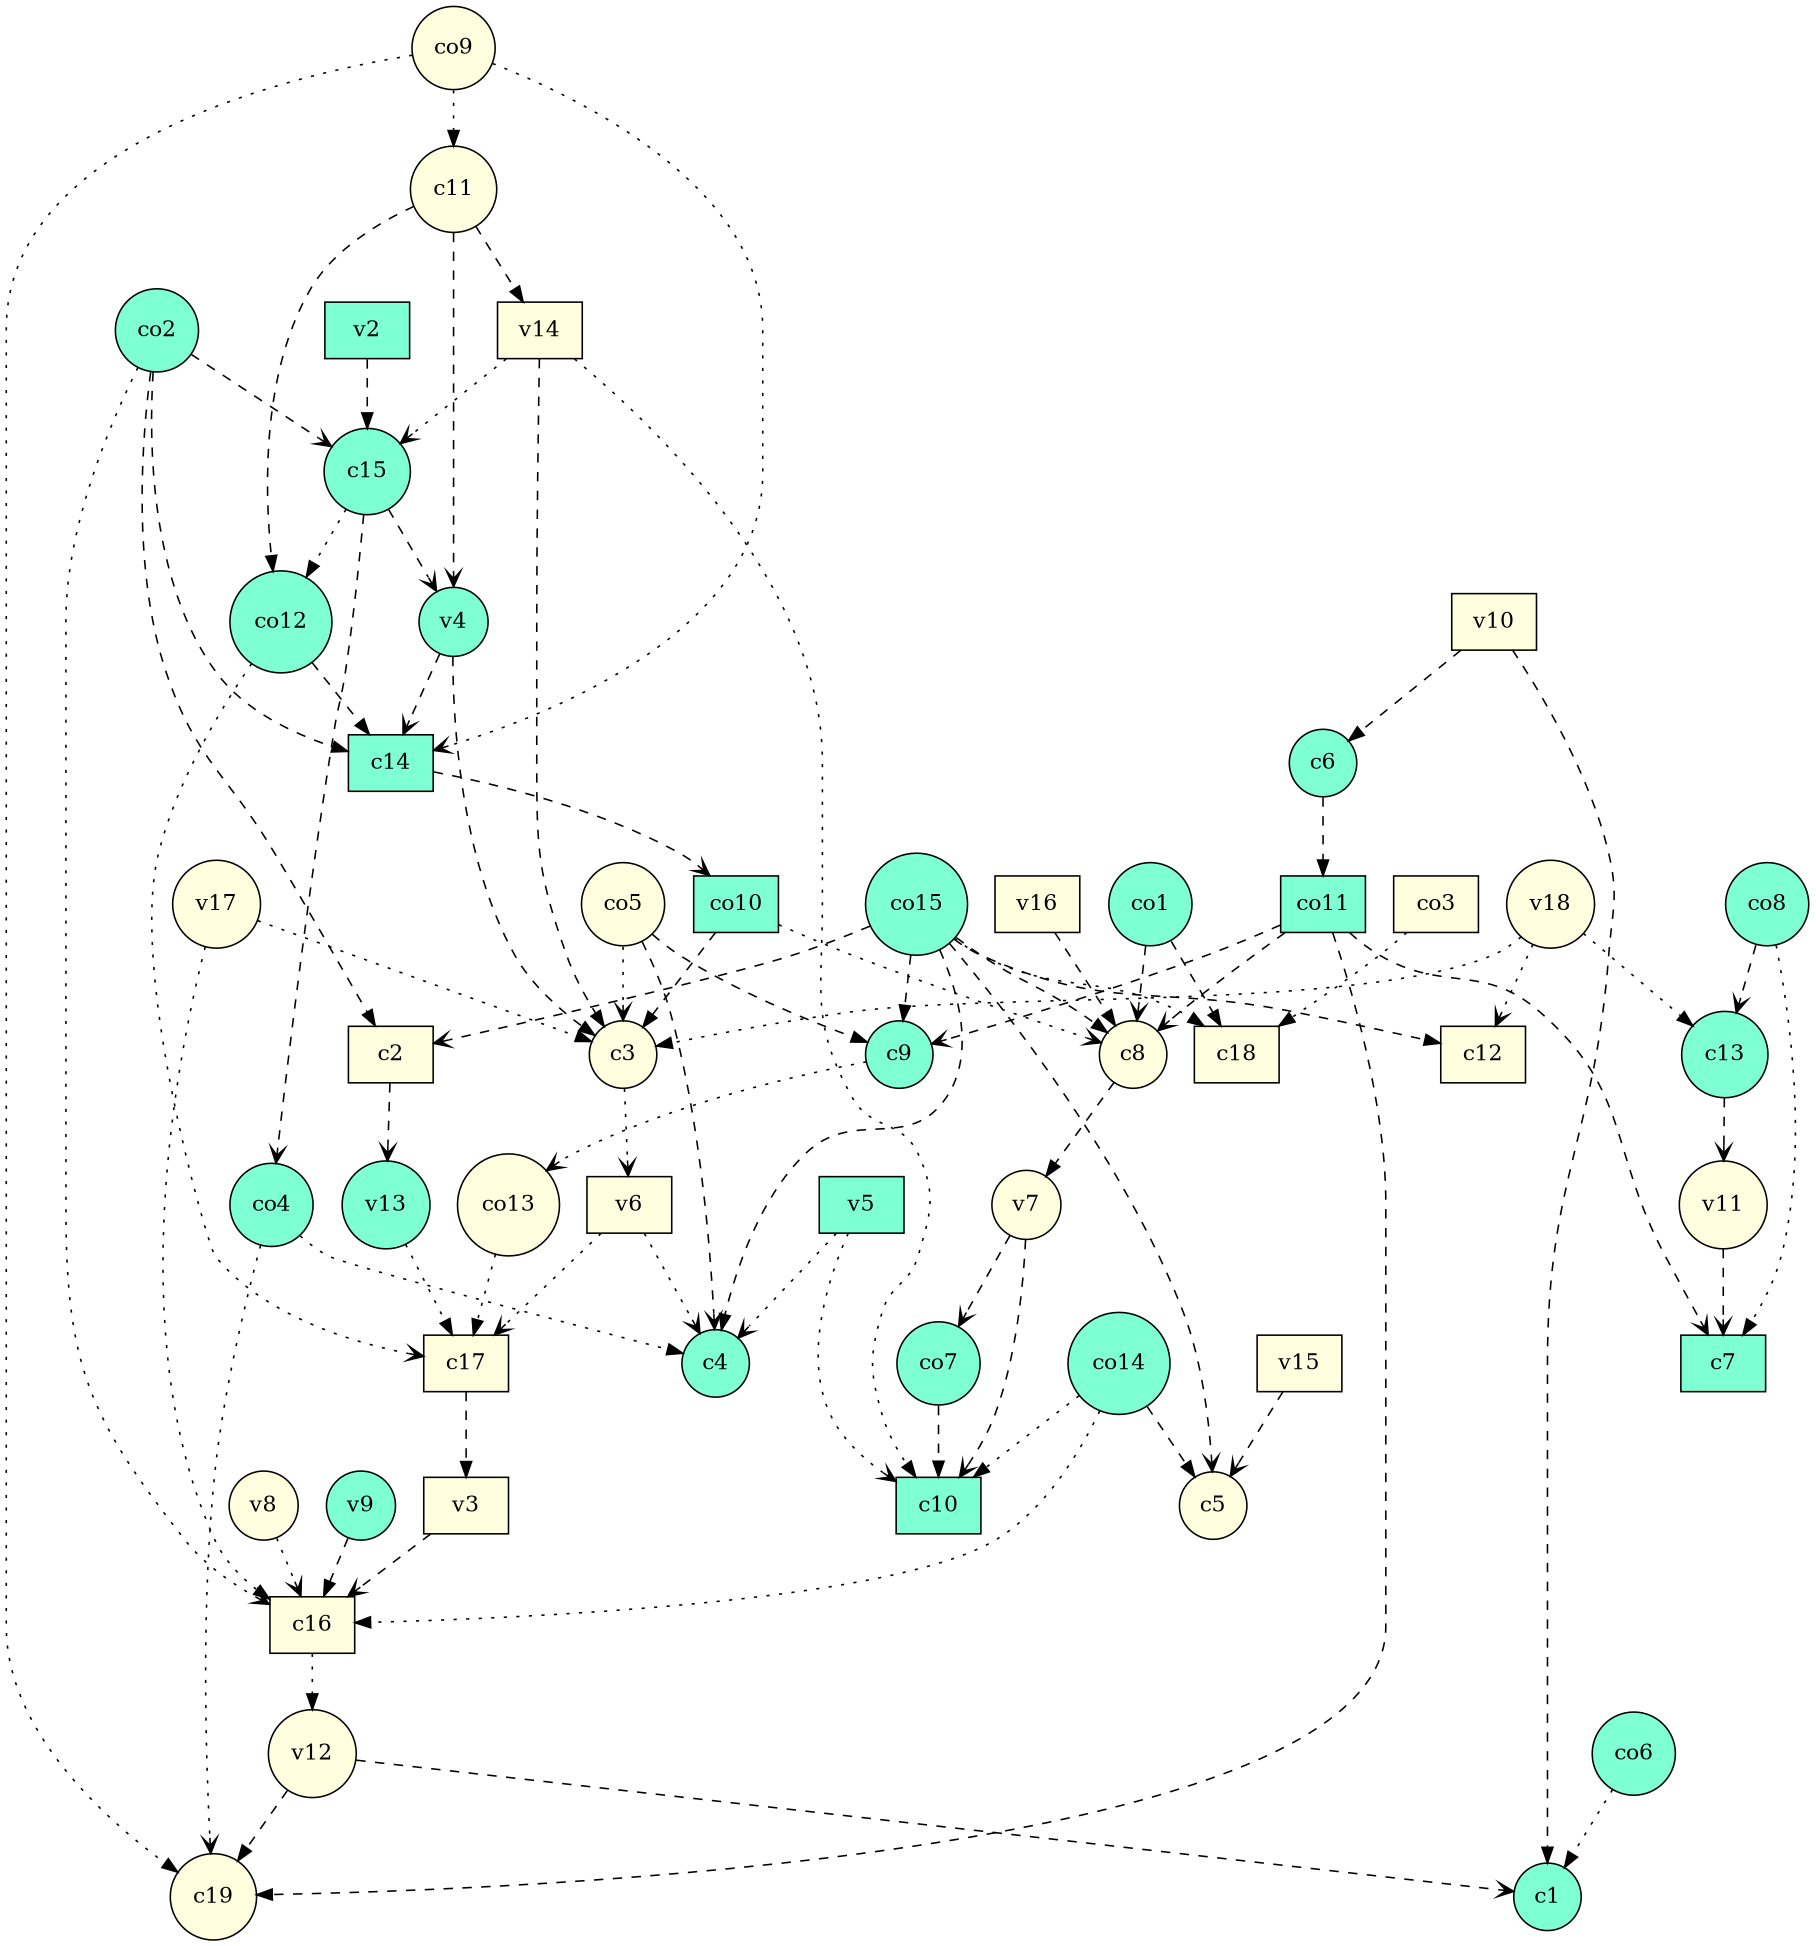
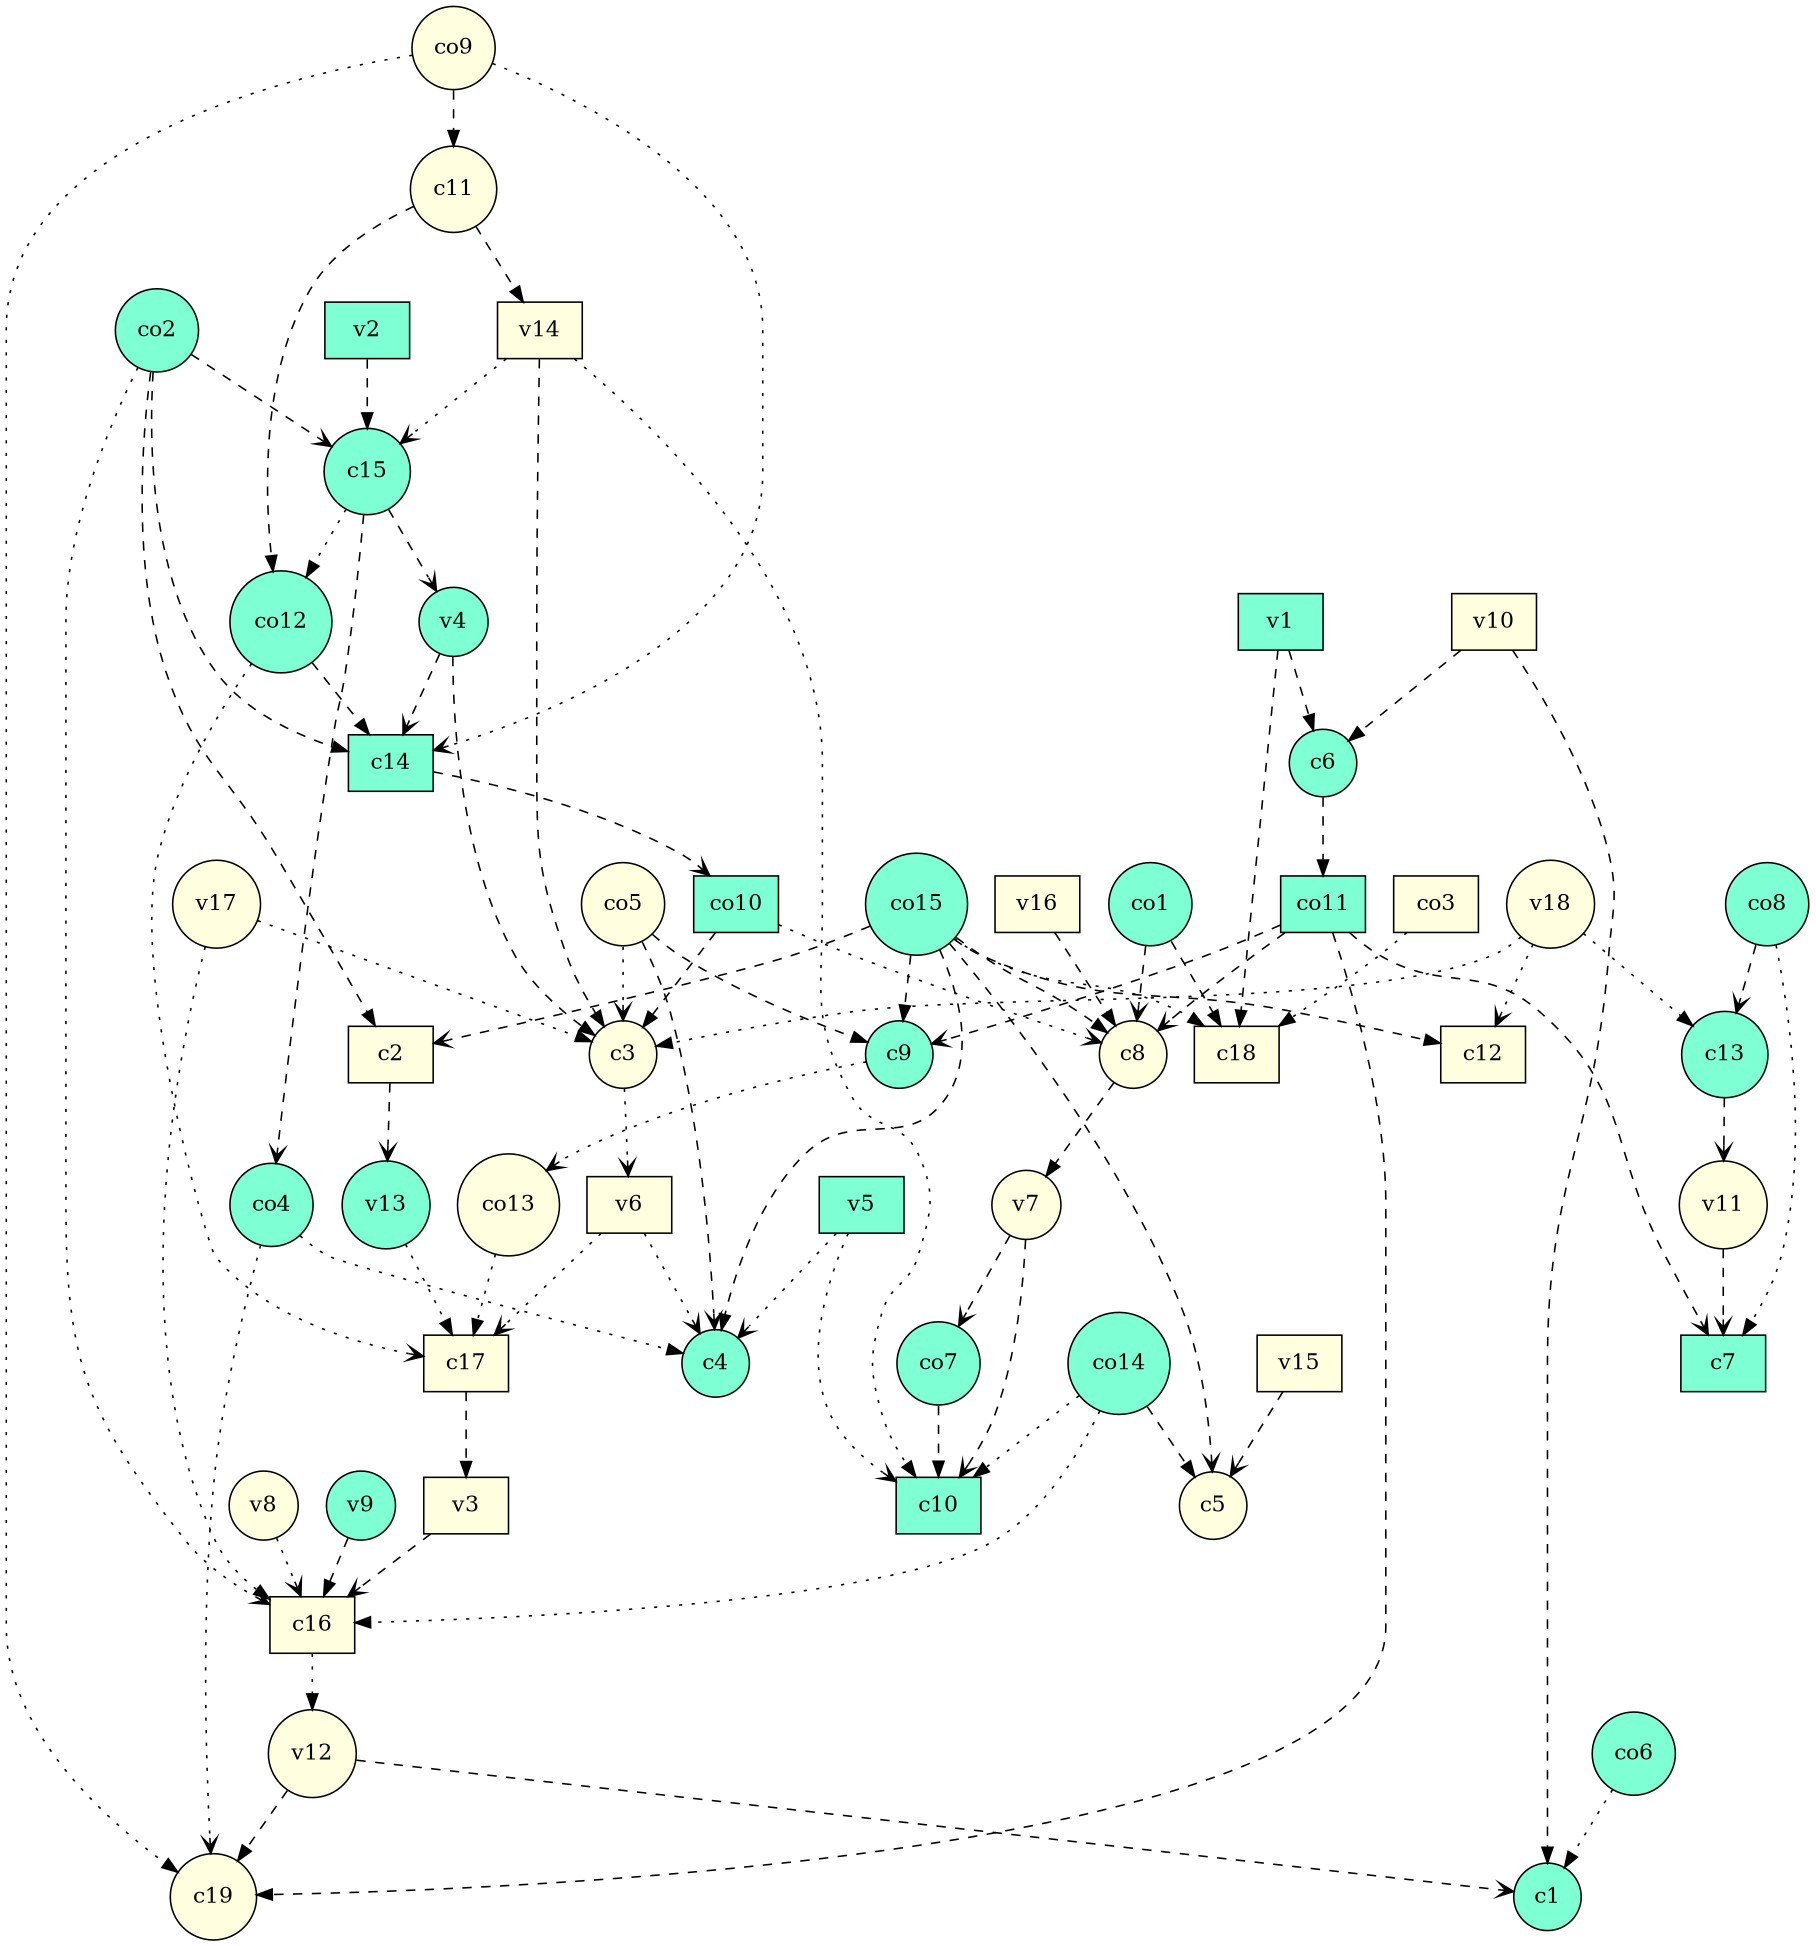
(454, 110) -> (454, 110)
(454, 385) -> none
none -> (1281, 622)
